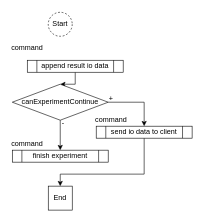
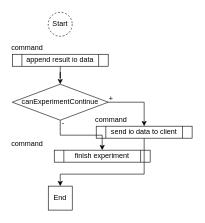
(75, 66) -> (60, 60)
(60, 156) -> (102, 156)
